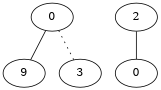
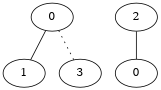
(24, 73) -> (24, 73)
